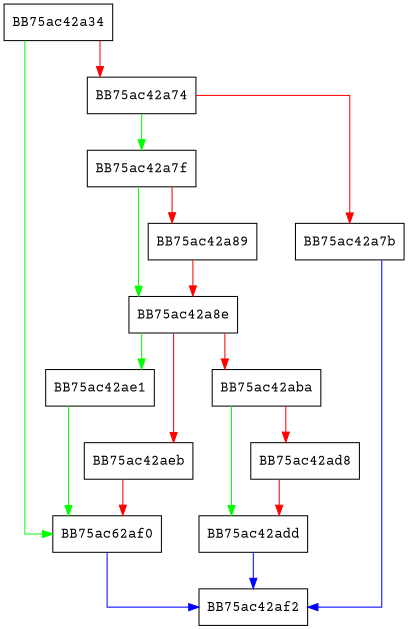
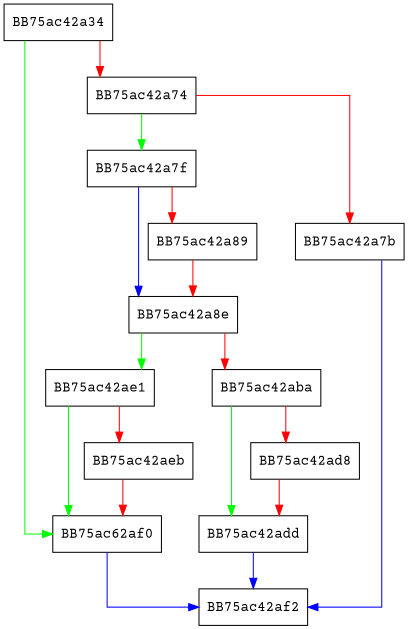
(139, 237) -> (139, 237)
(174, 383) -> (119, 419)
